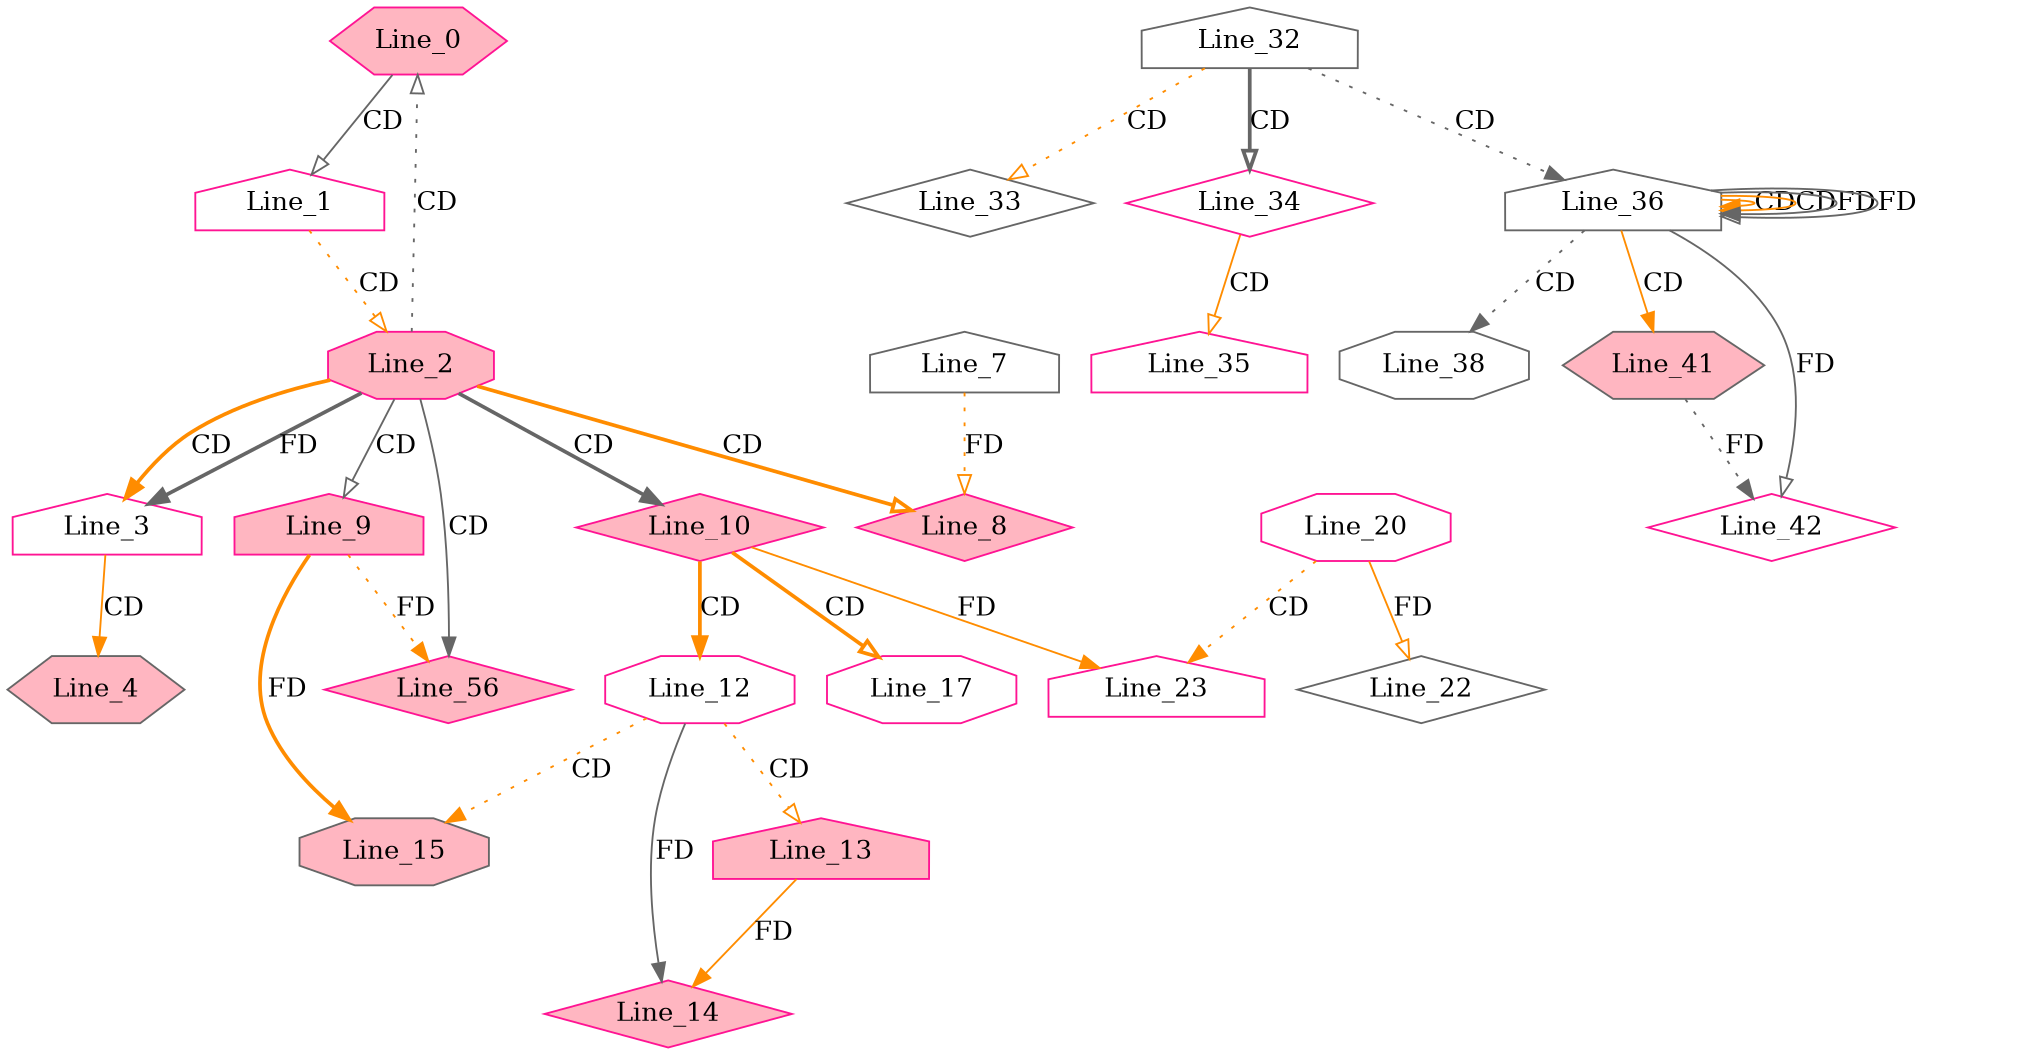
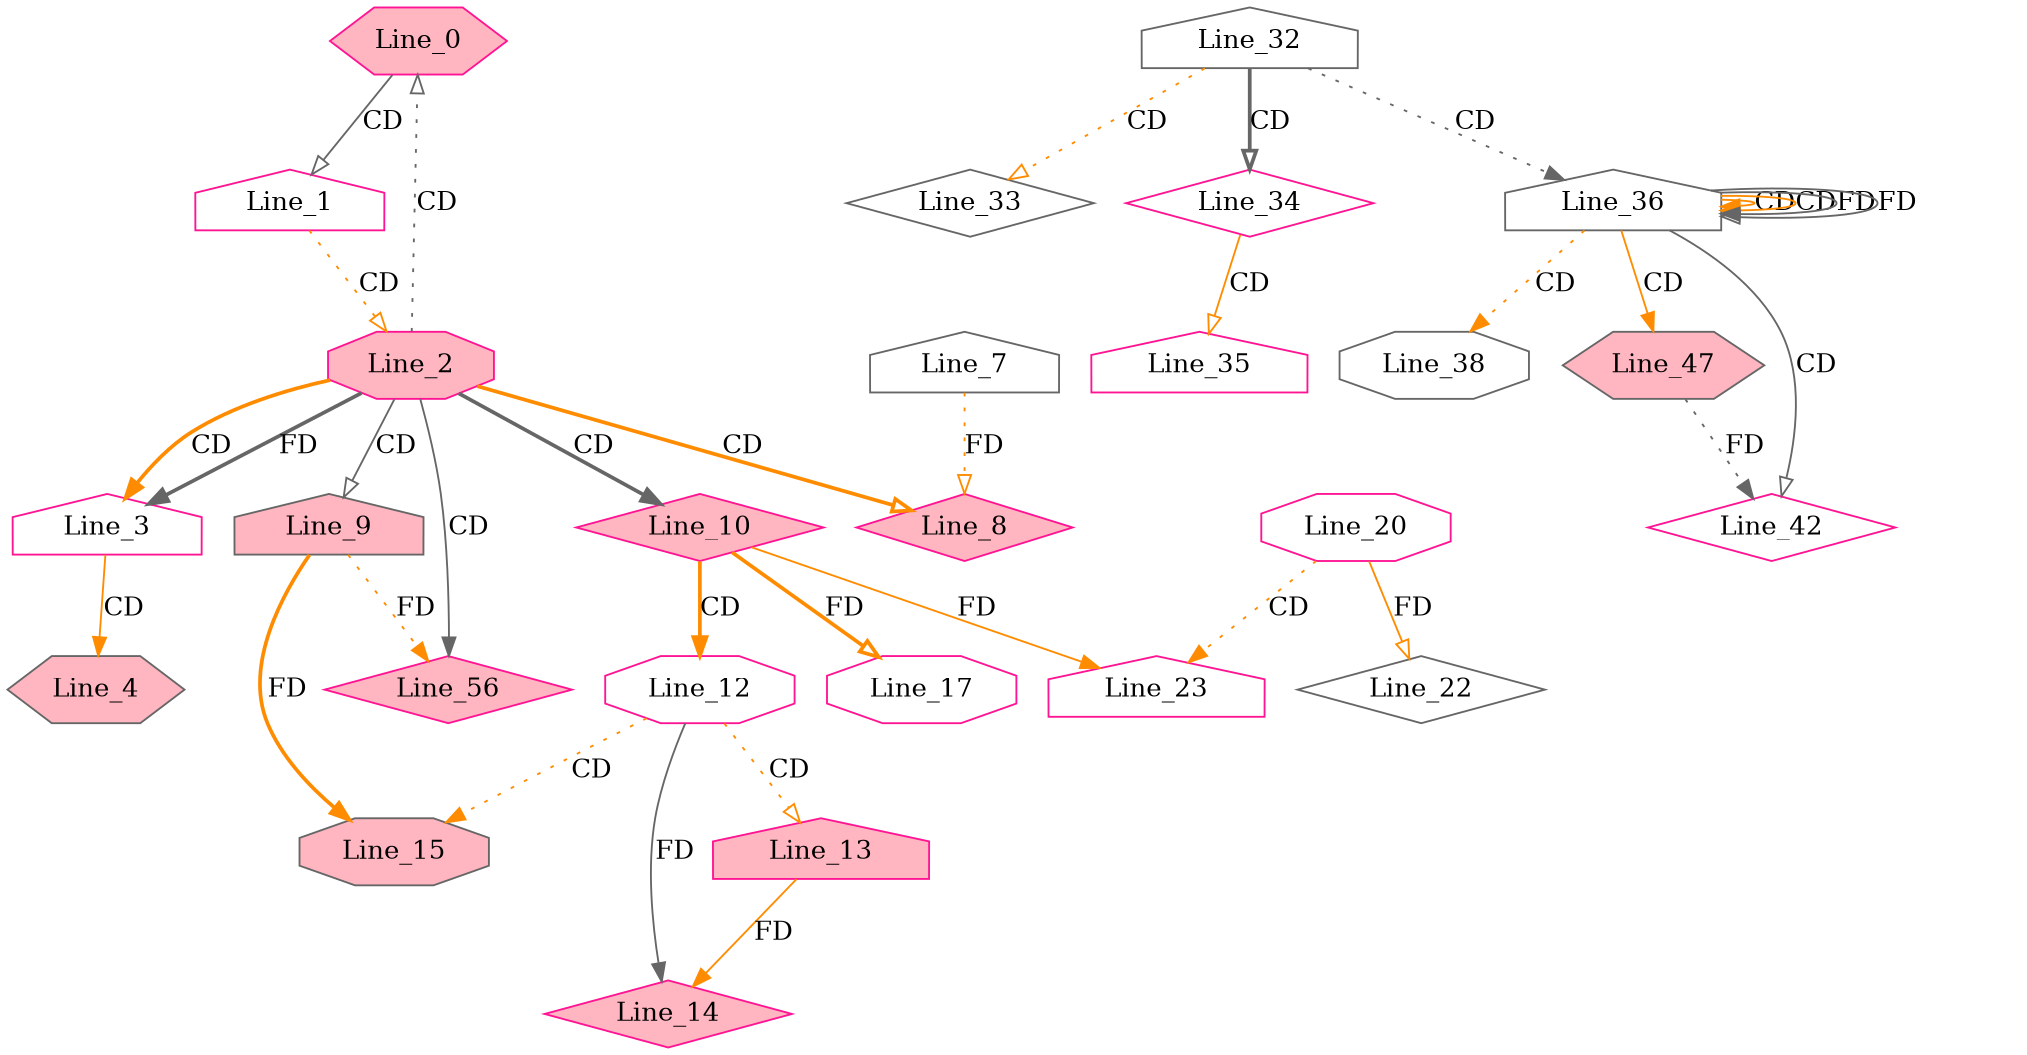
(1534, 275) -> (1534, 275)
(1664, 365) -> (1664, 365)
(1816, 365) -> (1816, 365)
(329, 527) -> (329, 527)
(845, 609) -> (845, 609)
